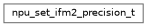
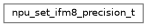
(74, 13) -> (74, 13)
